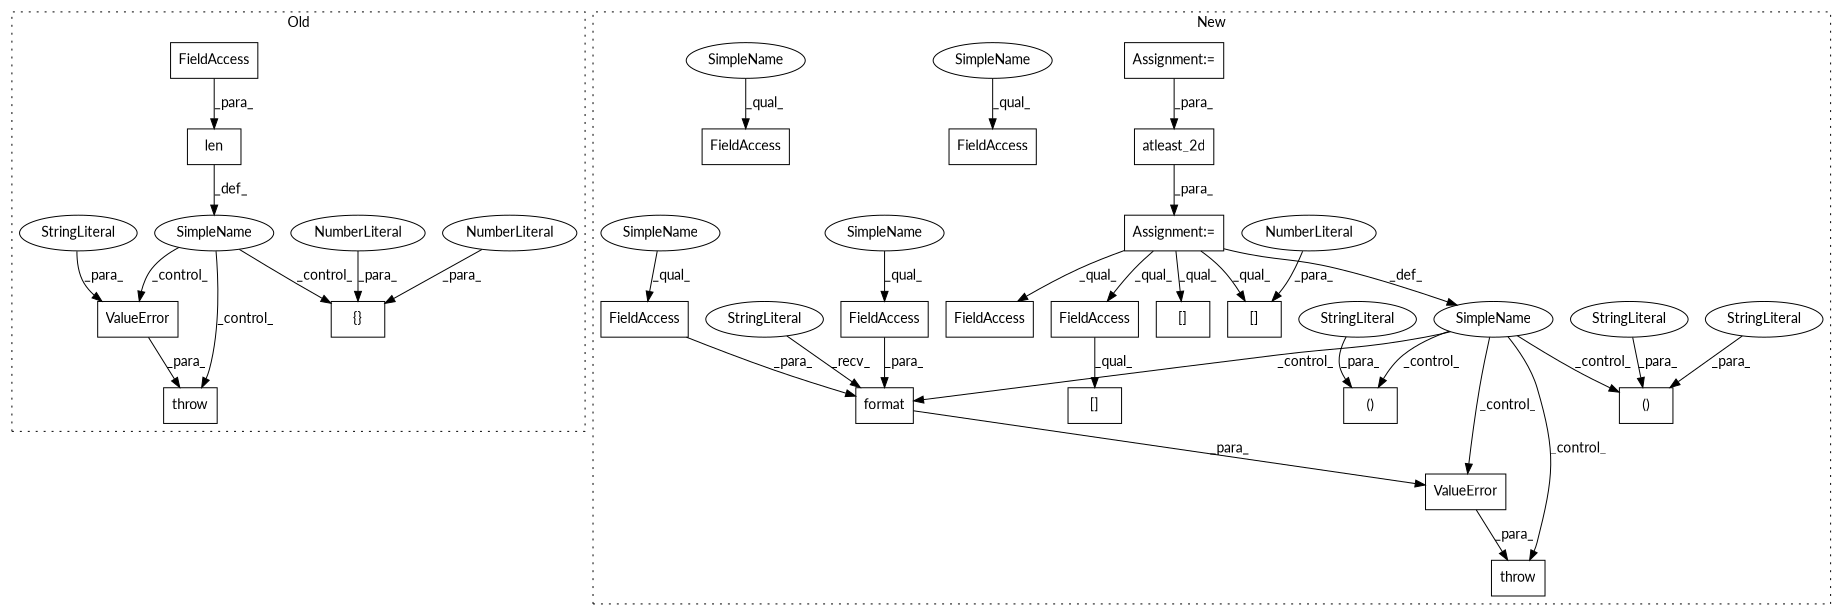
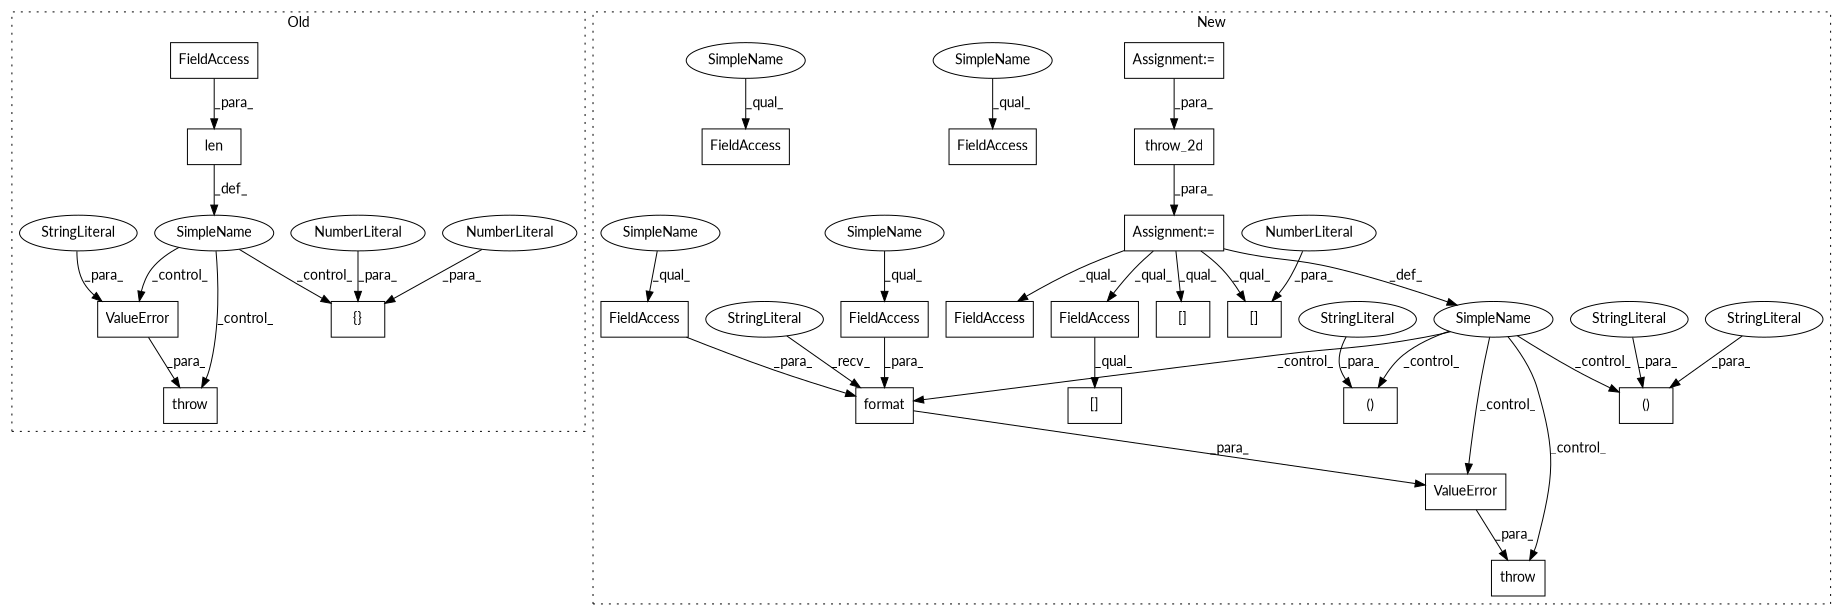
(1174, 147) -> (1174, 147)
